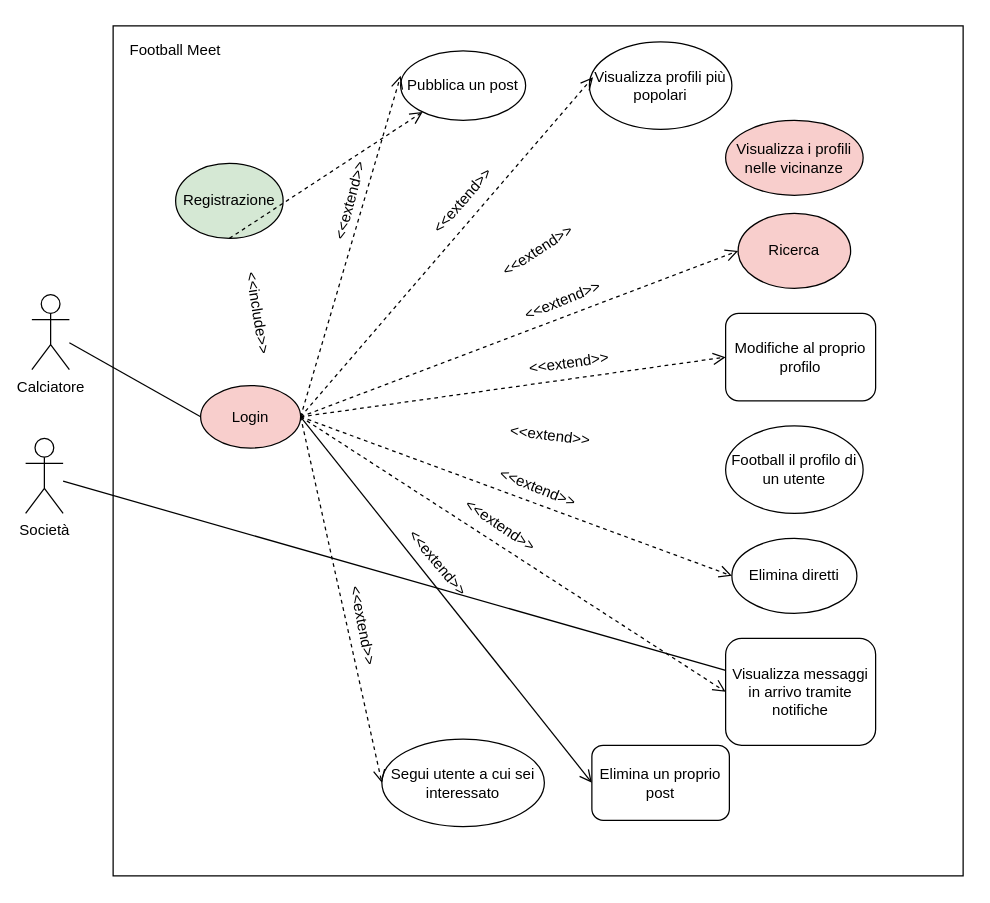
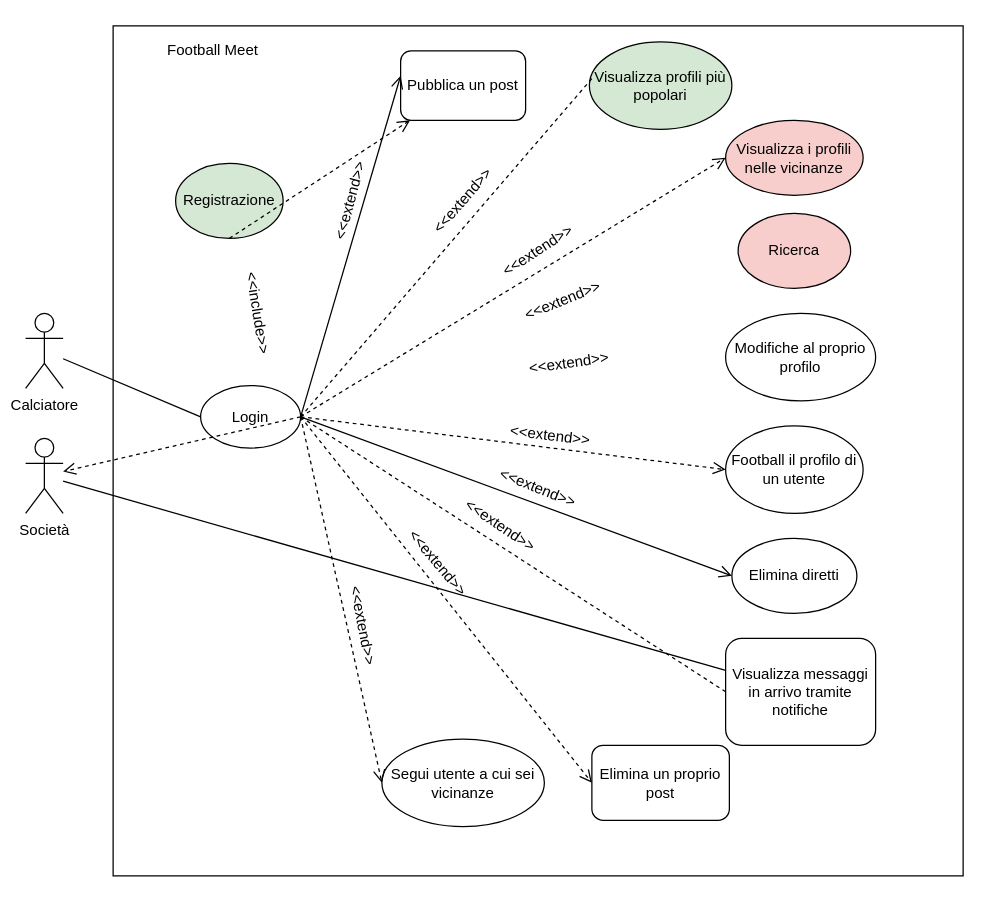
(176, 51) -> (213, 51)
(589, 81) -> (590, 80)
(463, 85) -> (463, 85)
(661, 85) -> (661, 85)
(351, 244) -> (351, 244)
none -> (516, 285)
(51, 332) -> (44, 351)
(522, 332) -> (182, 444)
(801, 357) -> (801, 357)
(516, 386) -> none
(251, 417) -> (251, 417)
none -> (515, 443)
(520, 497) -> (520, 497)
(448, 602) -> (448, 602)
(721, 688) -> (721, 689)
(463, 783) -> (463, 783)
